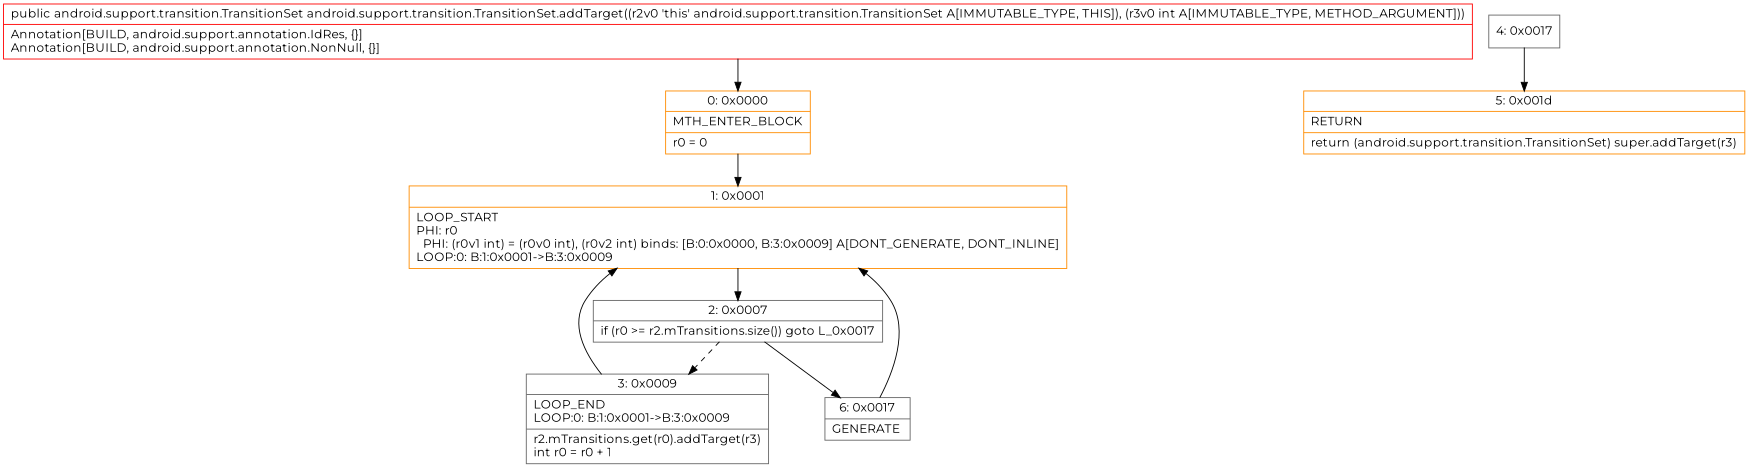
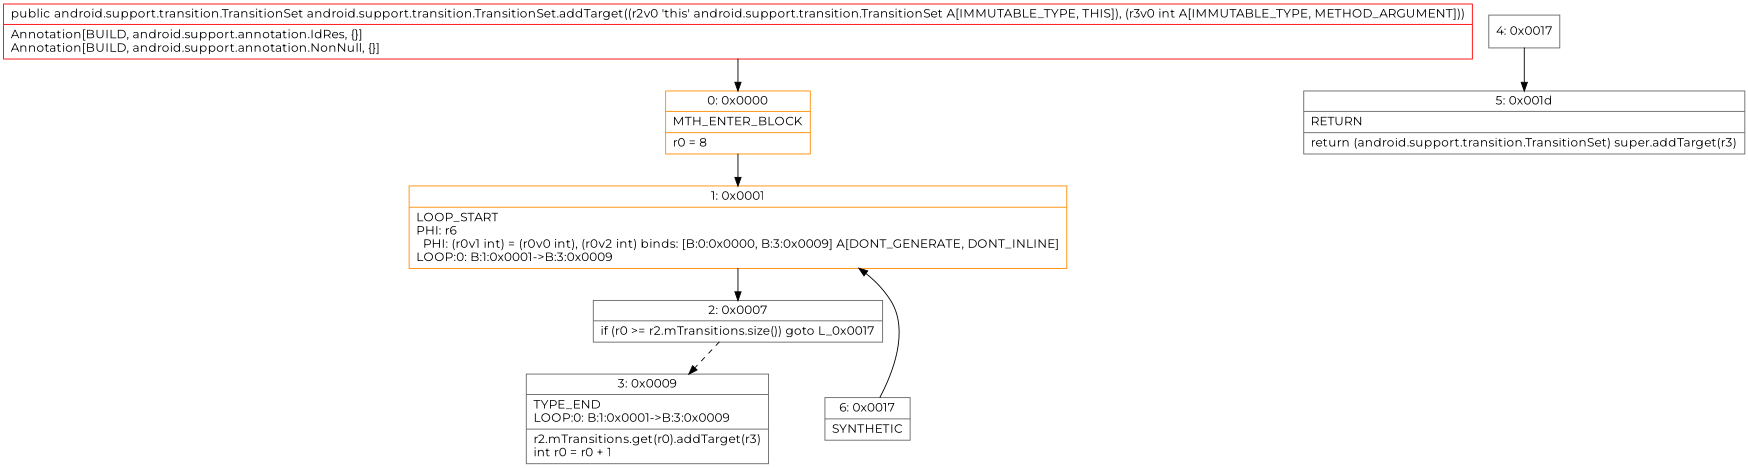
(1524, 122) -> (1524, 122)
(690, 143) -> (690, 143)
(439, 231) -> (438, 231)
(579, 321) -> none
(799, 367) -> none
(570, 405) -> (567, 405)
(866, 429) -> (868, 429)
